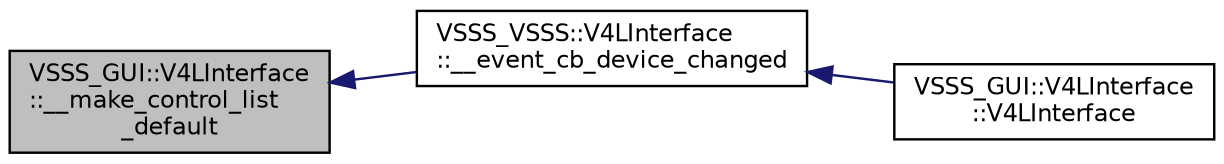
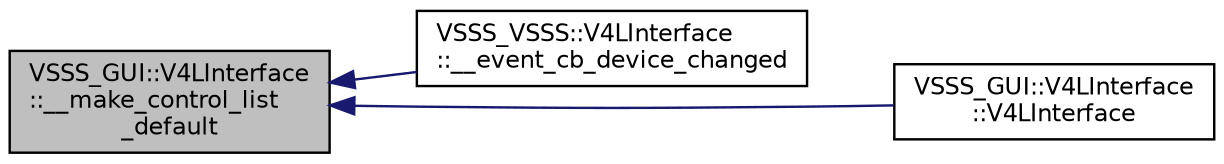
(863, 79) -> (624, 108)
